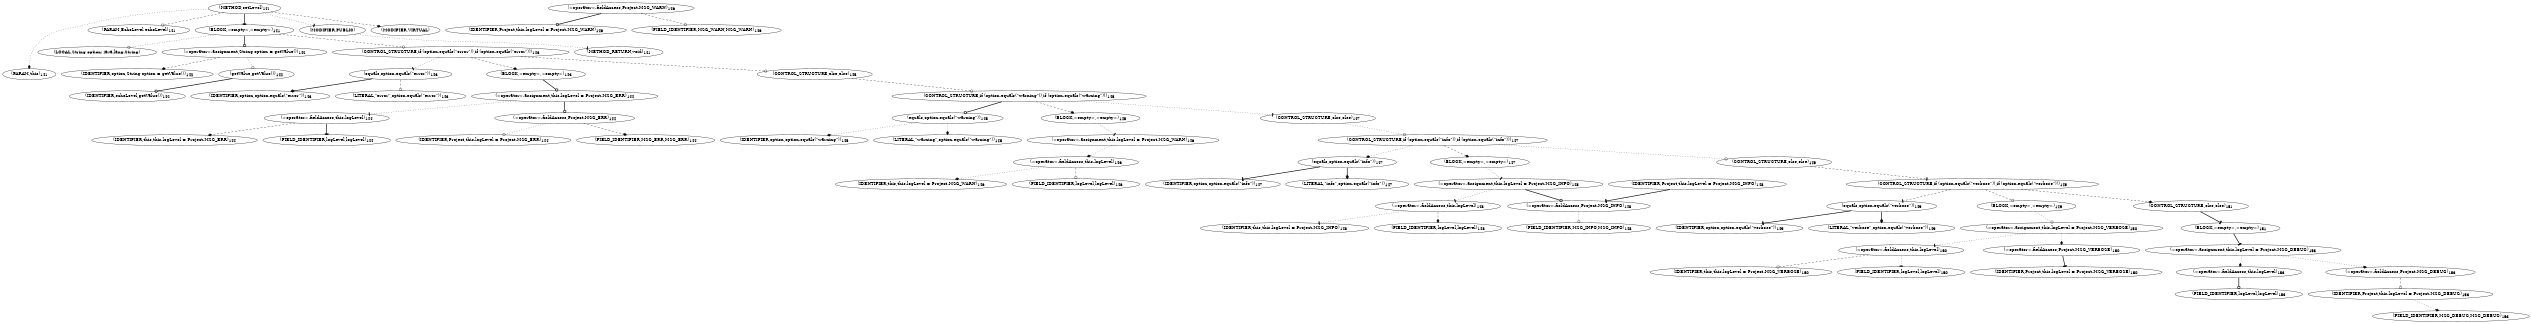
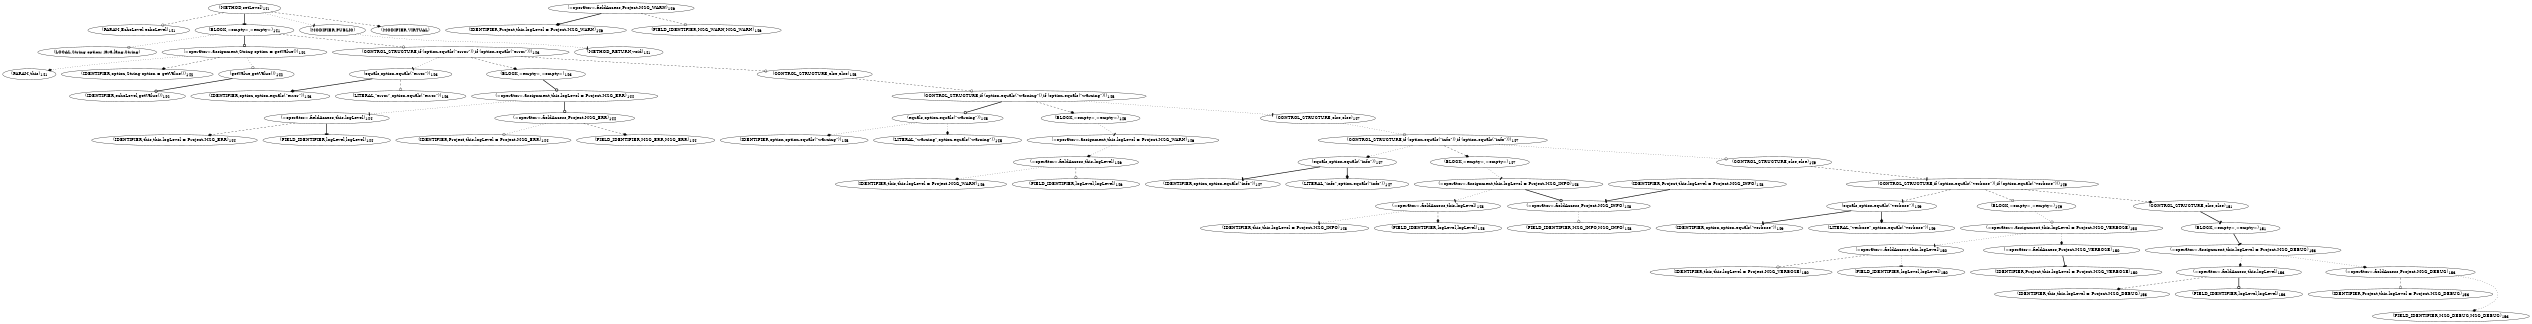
(109, 19) -> (120, 62)
(580, 19) -> (580, 19)
none -> (2082, 294)
(2424, 305) -> (2492, 286)
